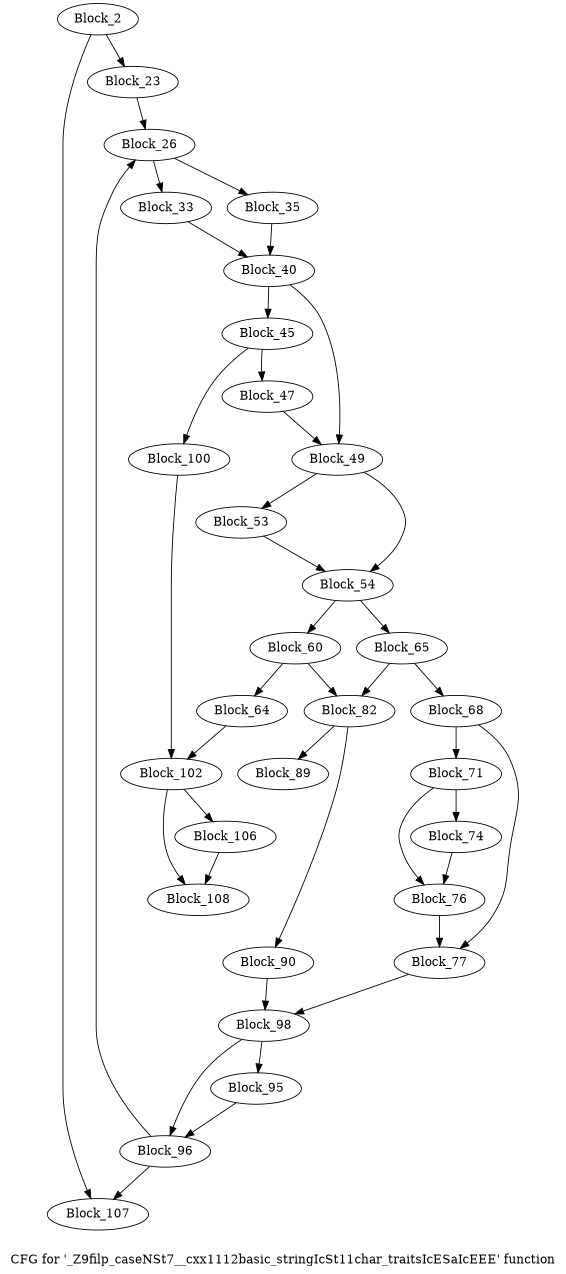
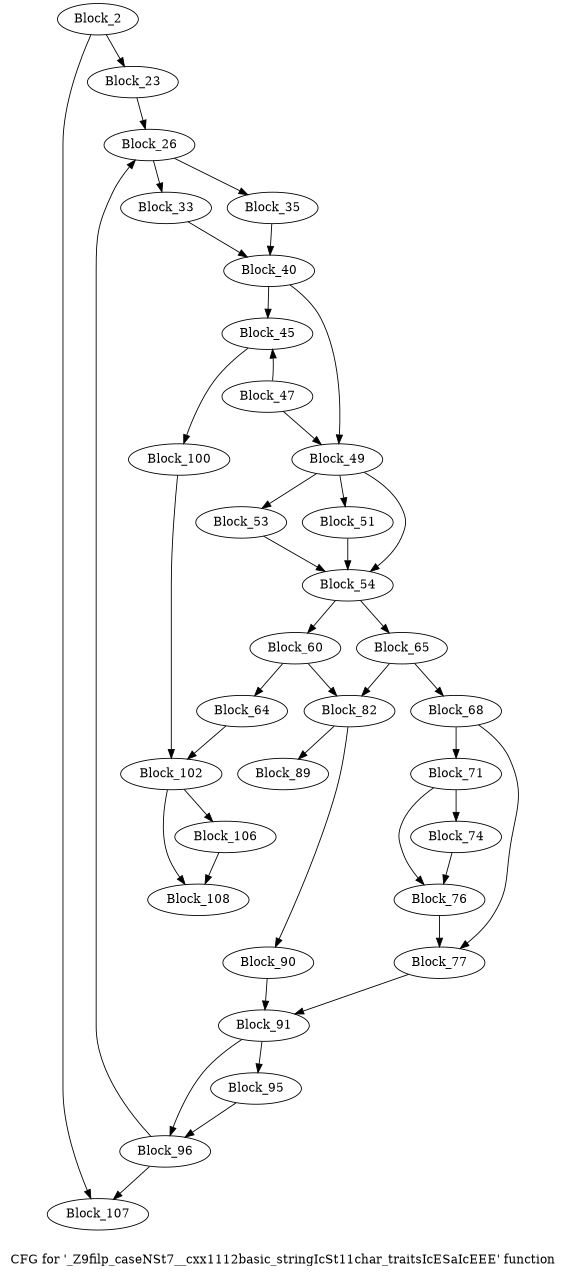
(262, 361) -> (273, 369)
none -> (348, 522)
(264, 1026) -> (264, 1026)
